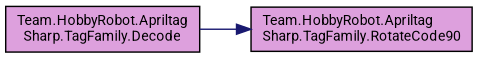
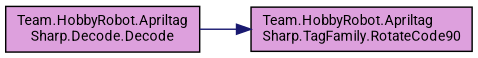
(103, 29) -> (103, 29)
